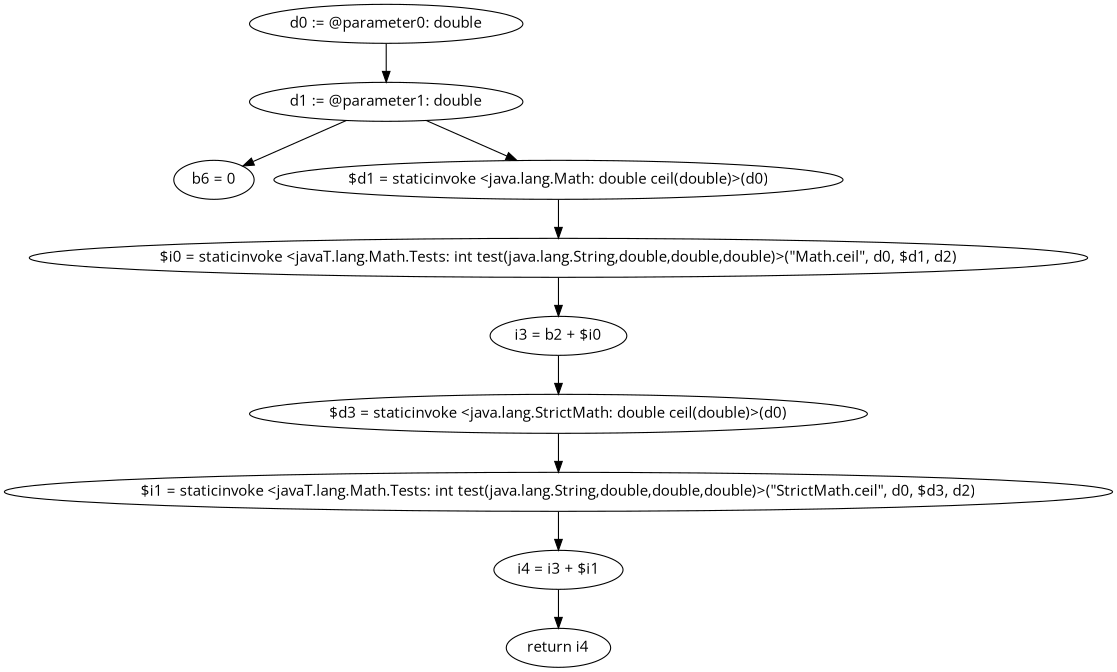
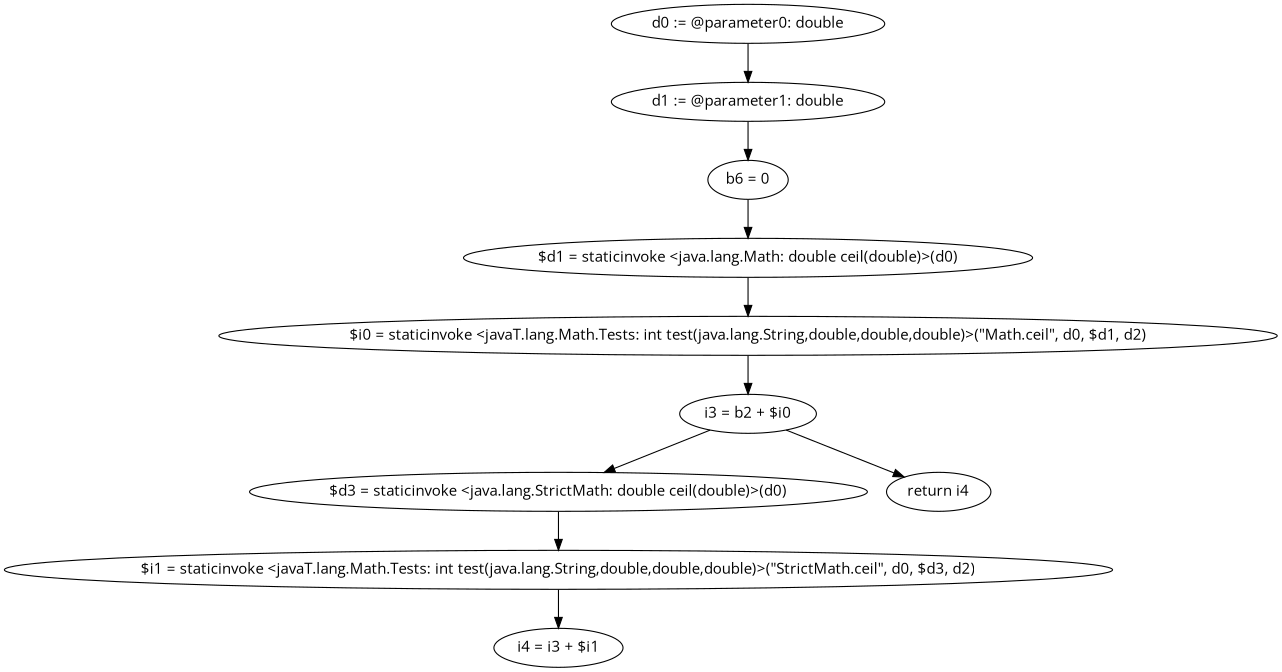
(467, 138) -> (748, 214)
(558, 604) -> (840, 452)
